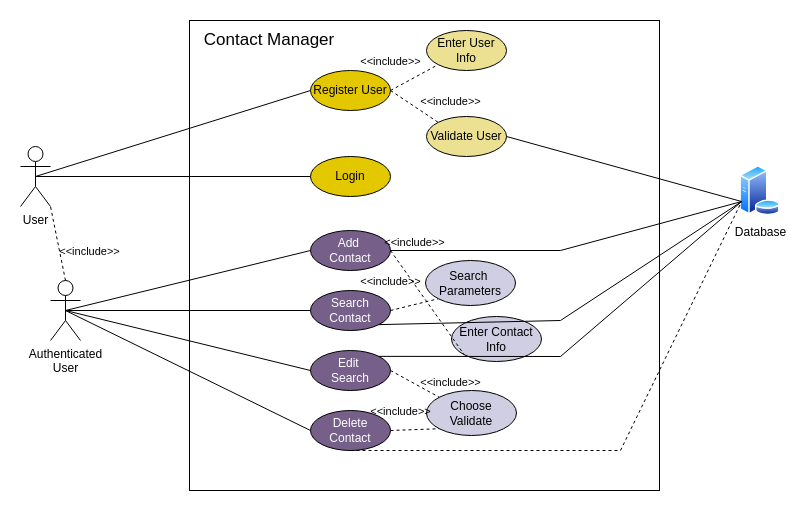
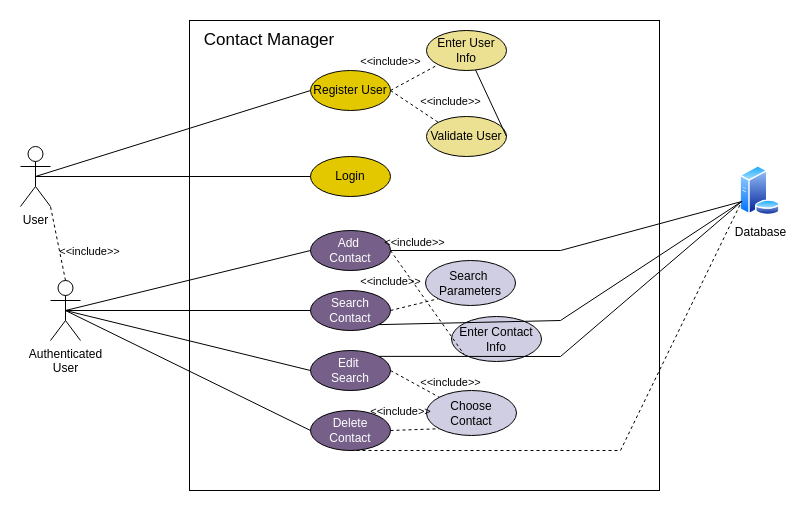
(622, 168) -> (491, 104)
(472, 414) -> (472, 414)
